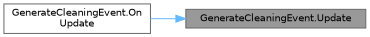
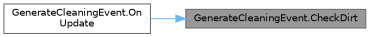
(276, 19) -> (276, 19)
